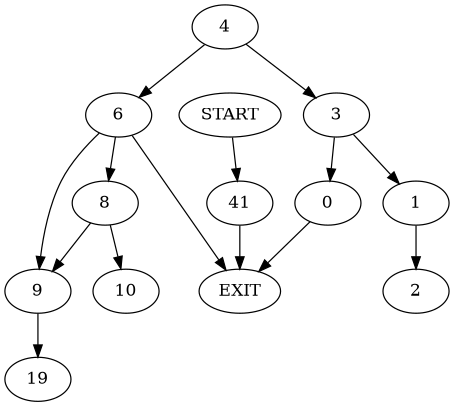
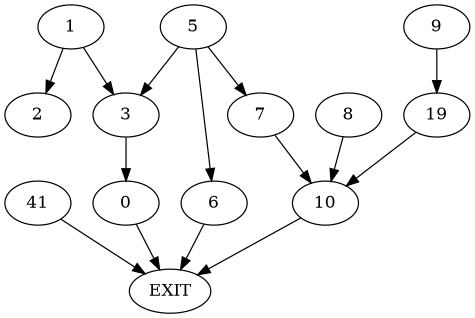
(225, 27) -> (193, 27)
(230, 115) -> none
none -> (261, 115)
(113, 153) -> none
(372, 155) -> (95, 66)
none -> (386, 155)
(58, 189) -> none
(75, 242) -> none
none -> (255, 243)
